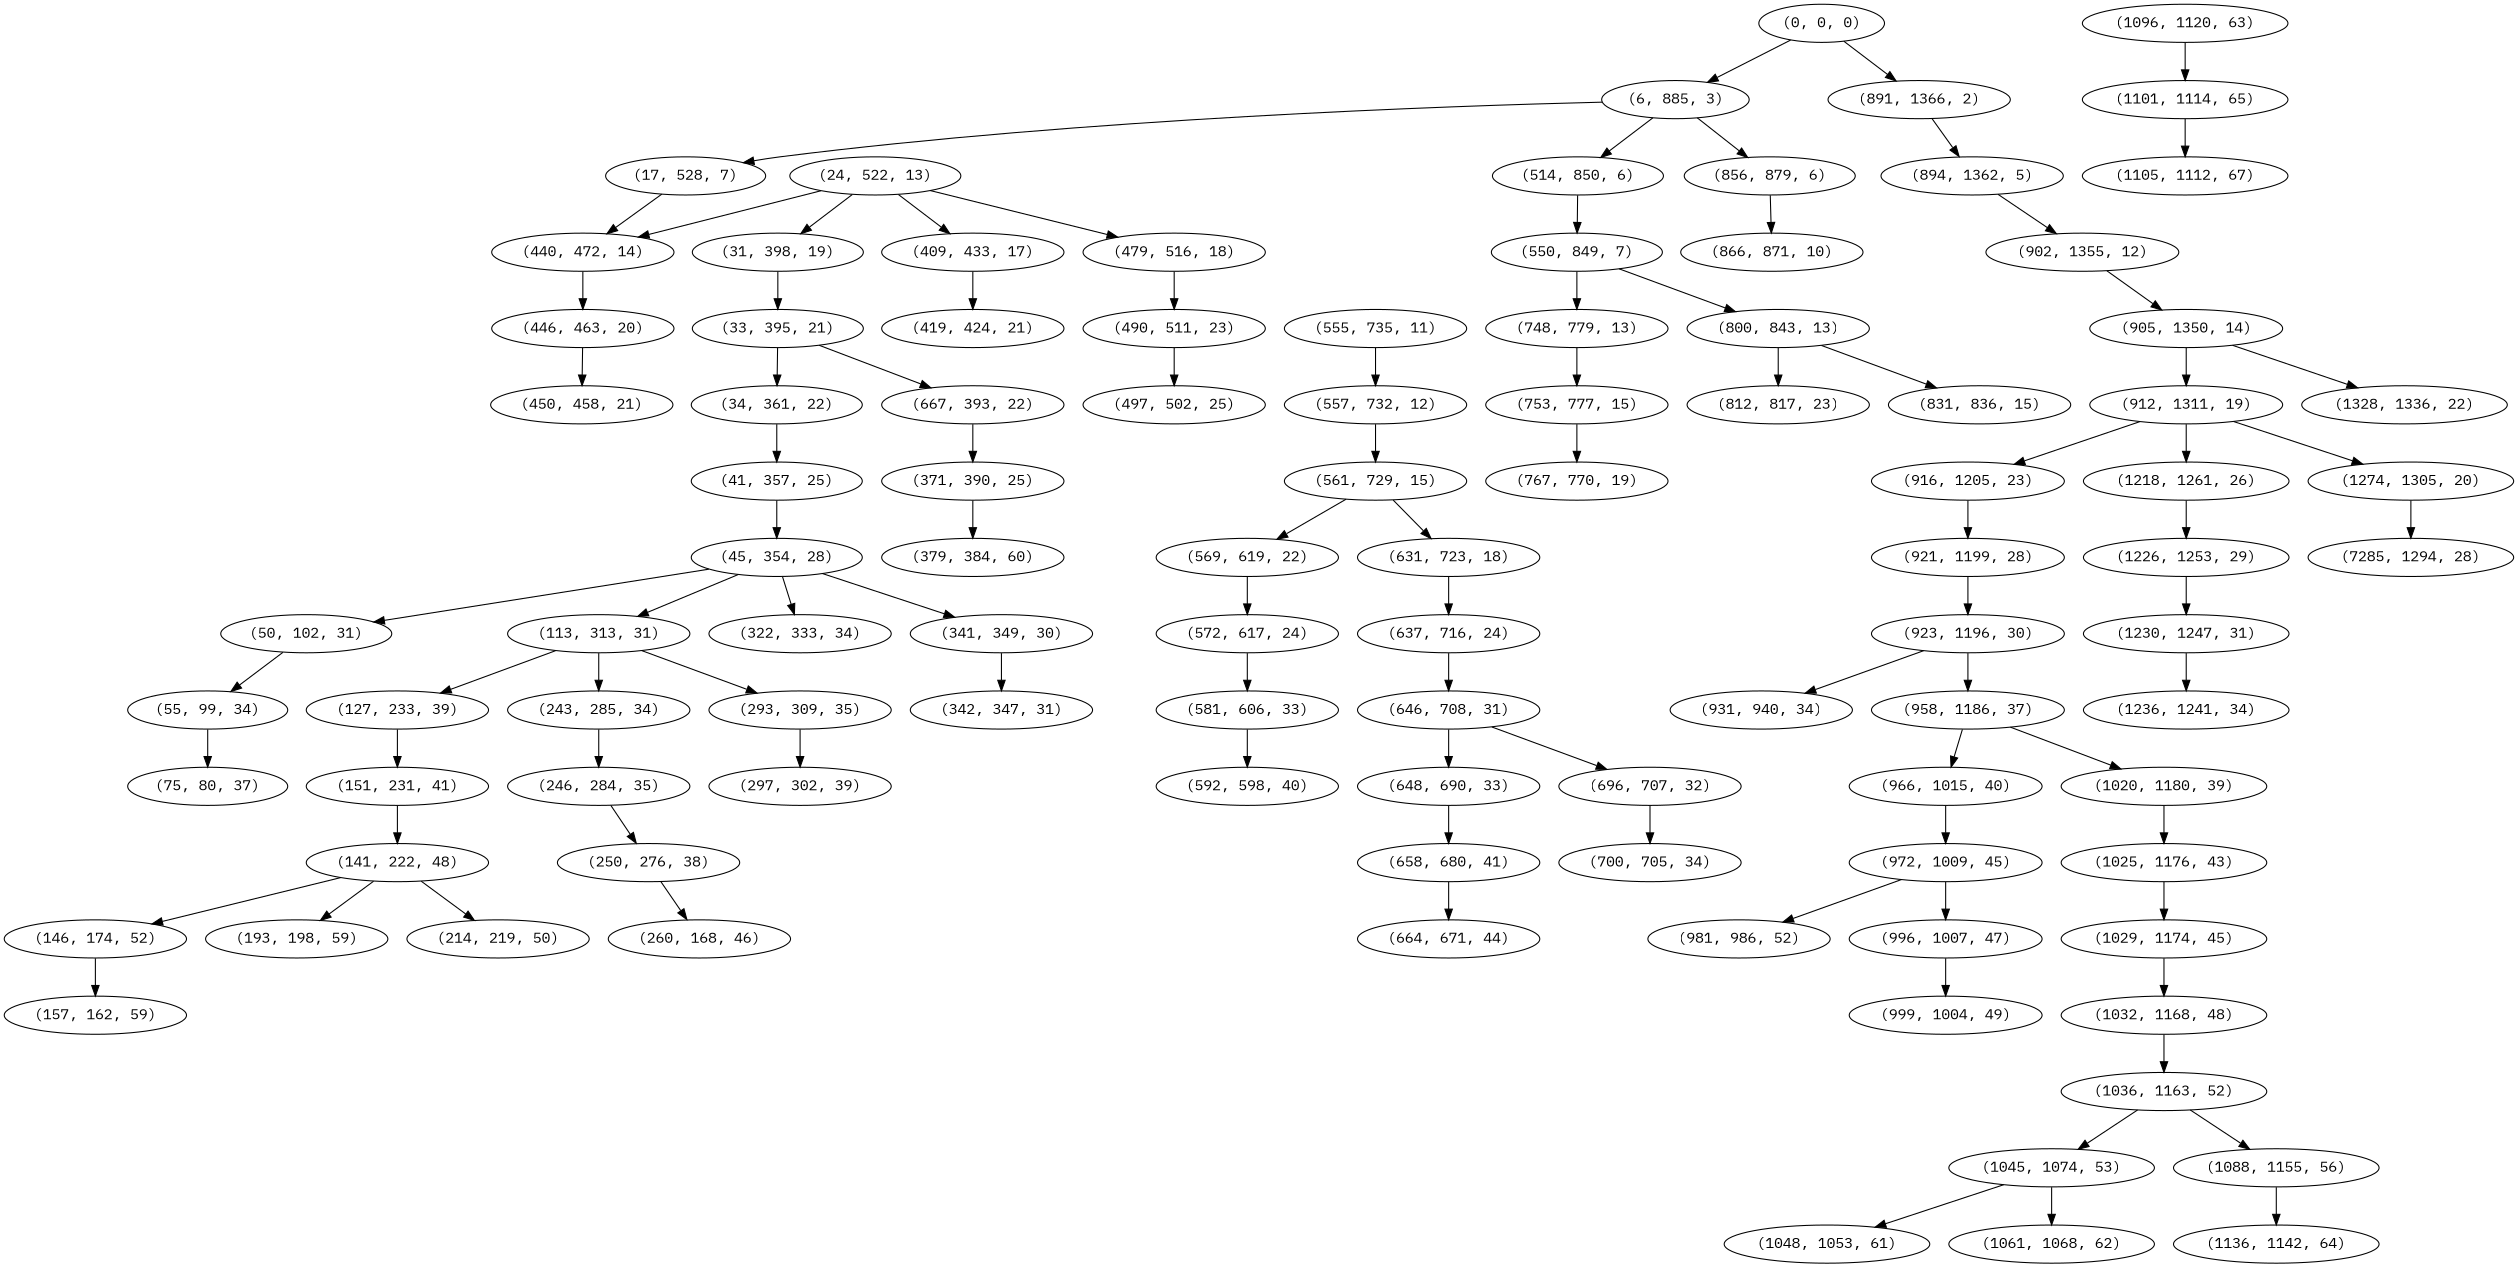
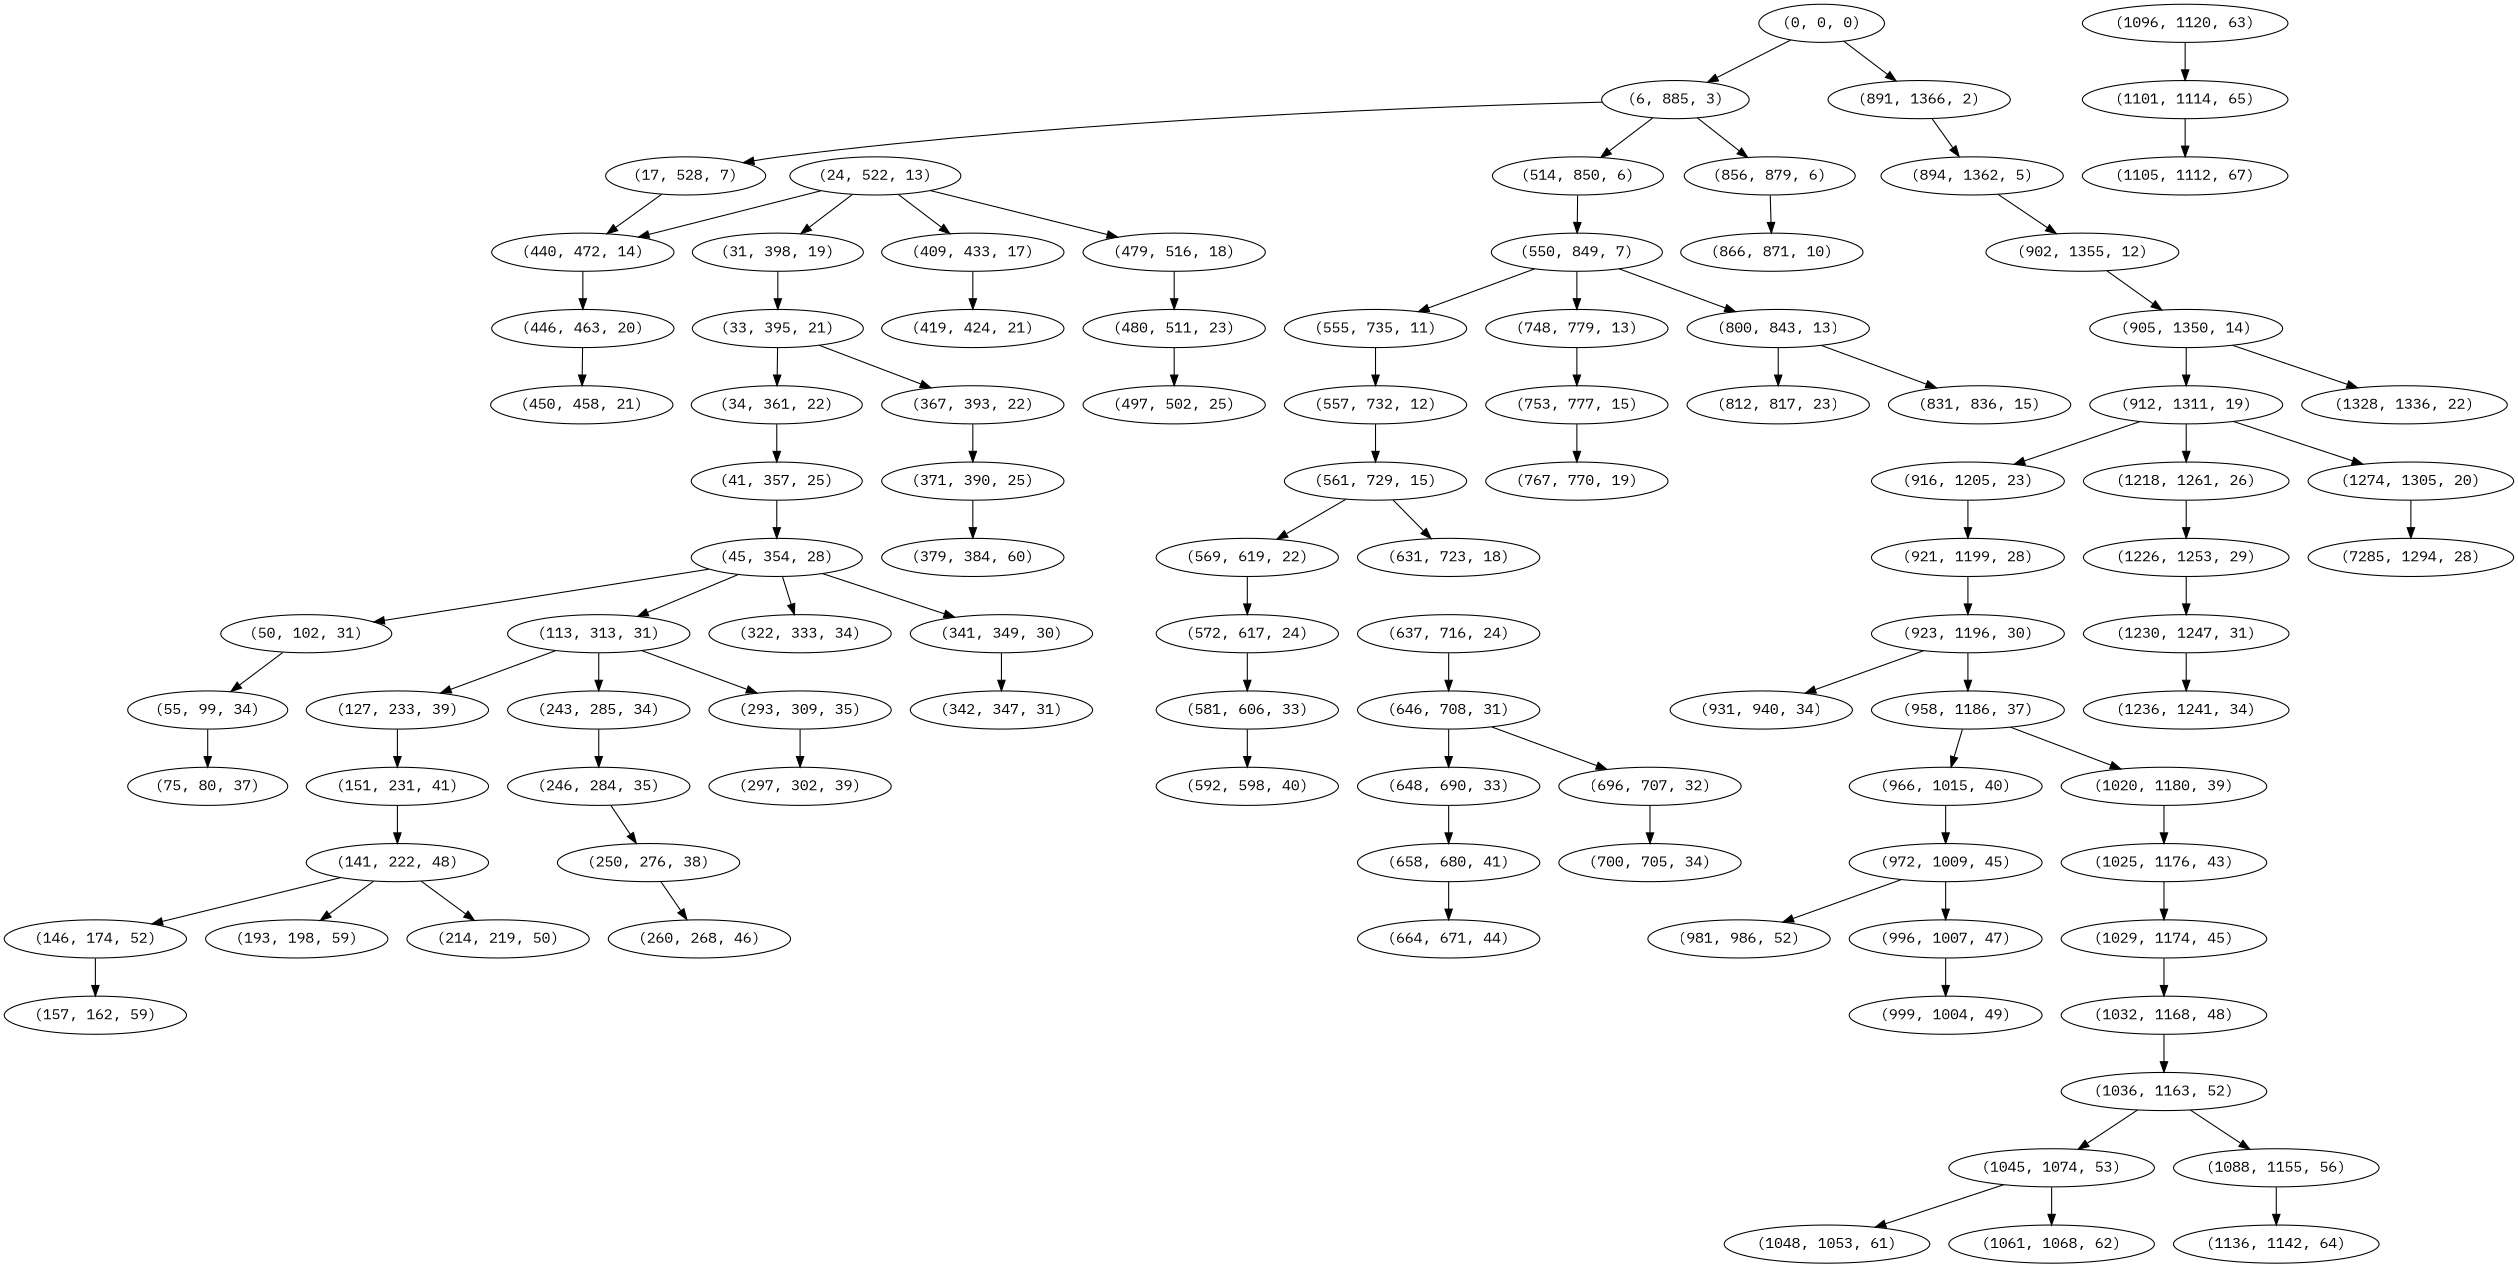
none -> (1481, 288)
(1174, 329) -> (1174, 329)
(973, 405) -> (973, 405)
(1449, 590) -> none
(699, 939) -> (699, 939)
